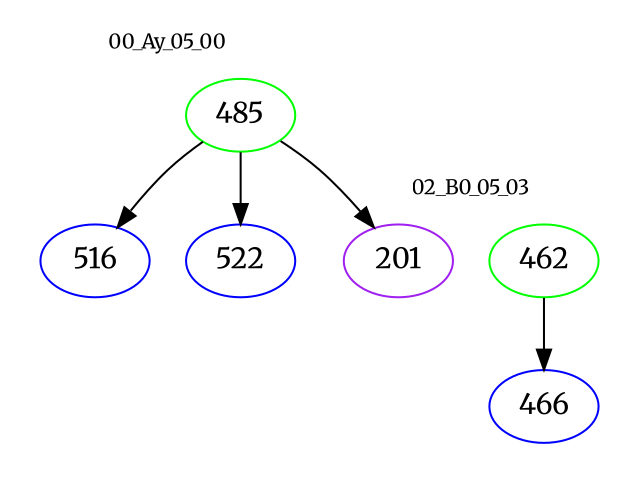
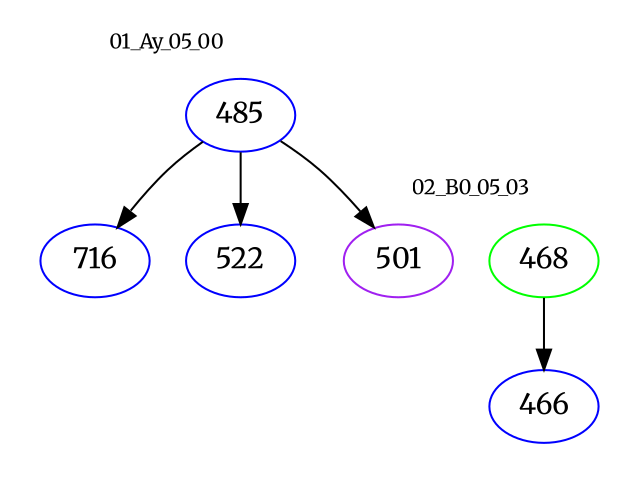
(168, 43) -> (168, 43)
(241, 115) -> (241, 115)
(95, 261) -> (95, 261)
(398, 261) -> (398, 261)
(544, 261) -> (544, 261)
